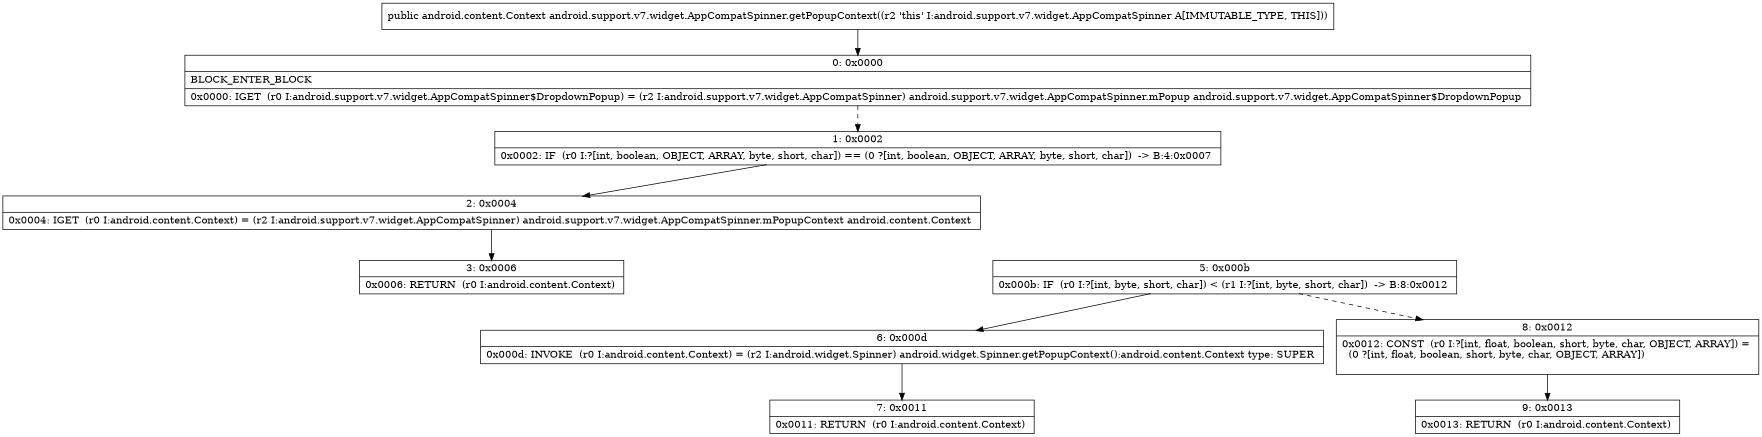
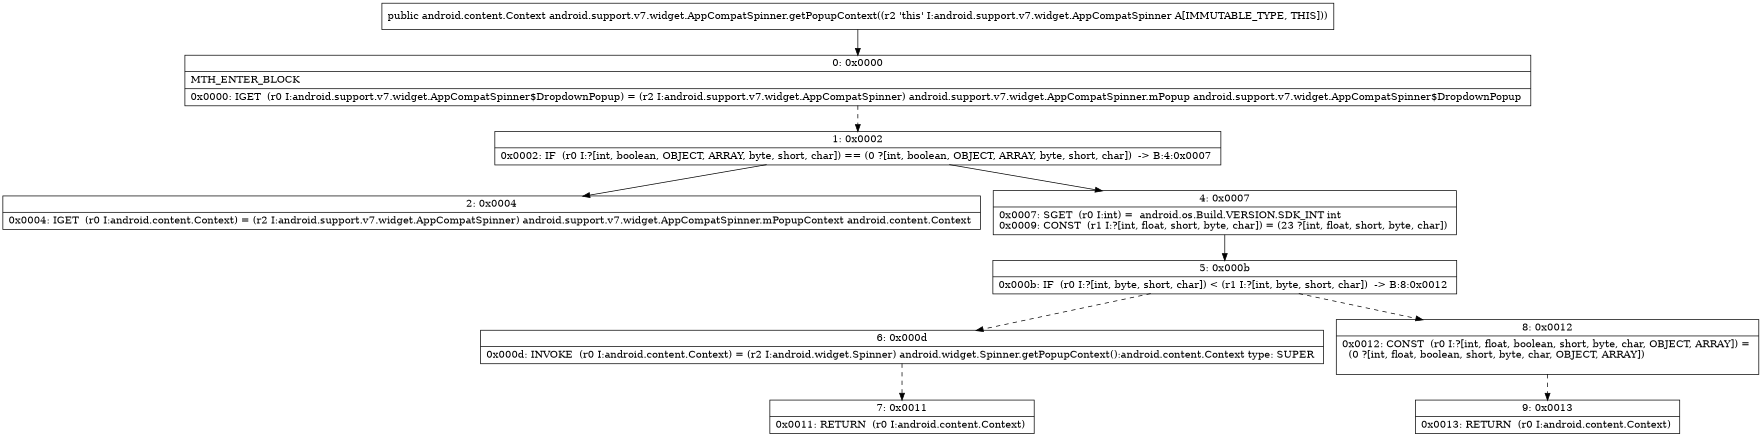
(251, 80) -> (245, 80)
none -> (1225, 213)
(492, 277) -> none
(1067, 311) -> (1067, 311)
(902, 378) -> (902, 378)
(1548, 384) -> (1548, 384)
